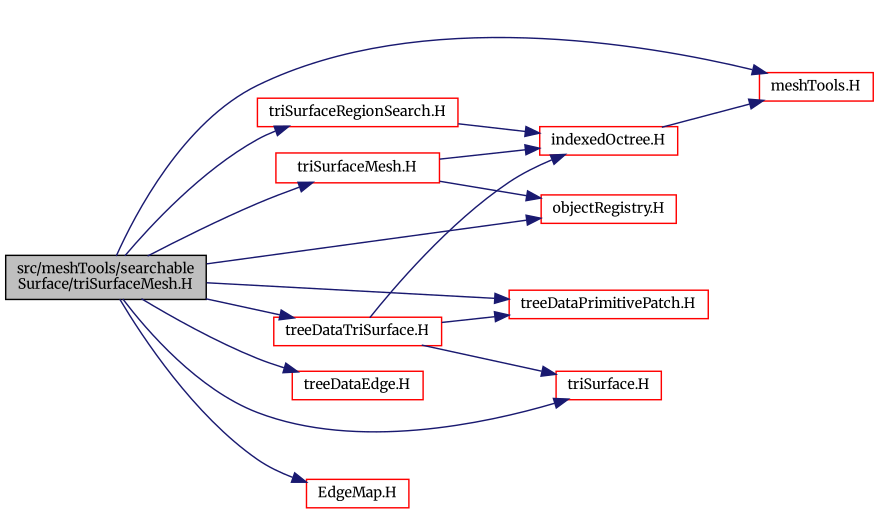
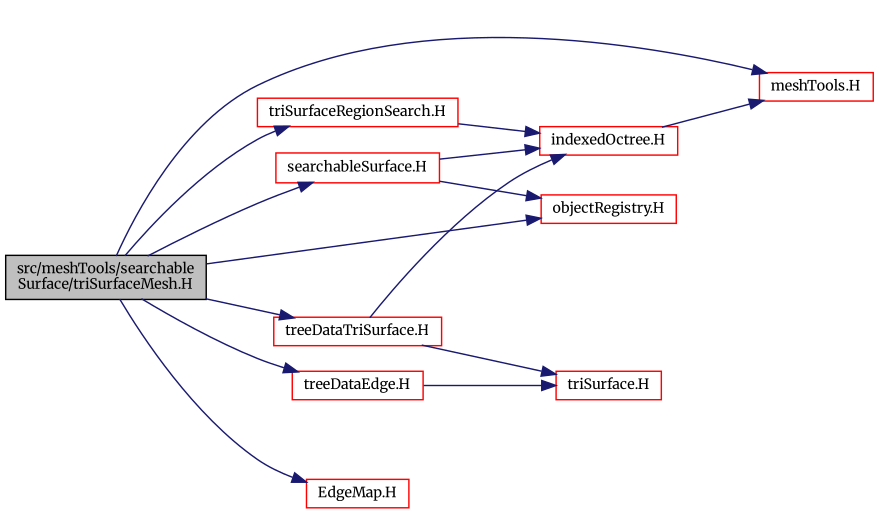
(358, 168) -> (358, 168)
(609, 304) -> none
(318, 427) -> (483, 385)
